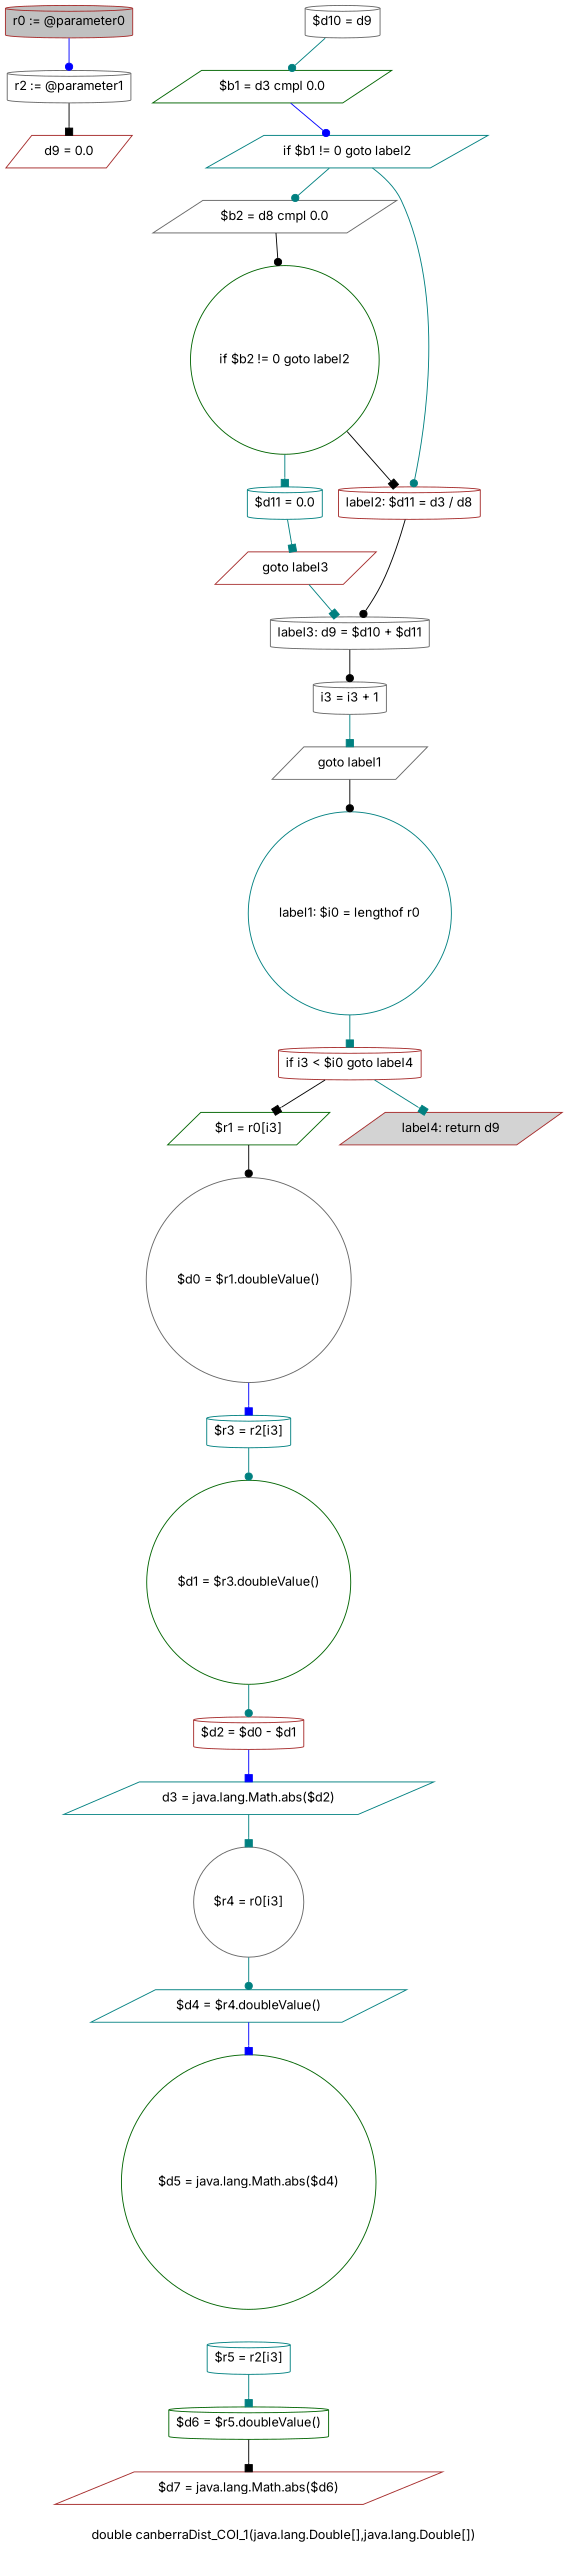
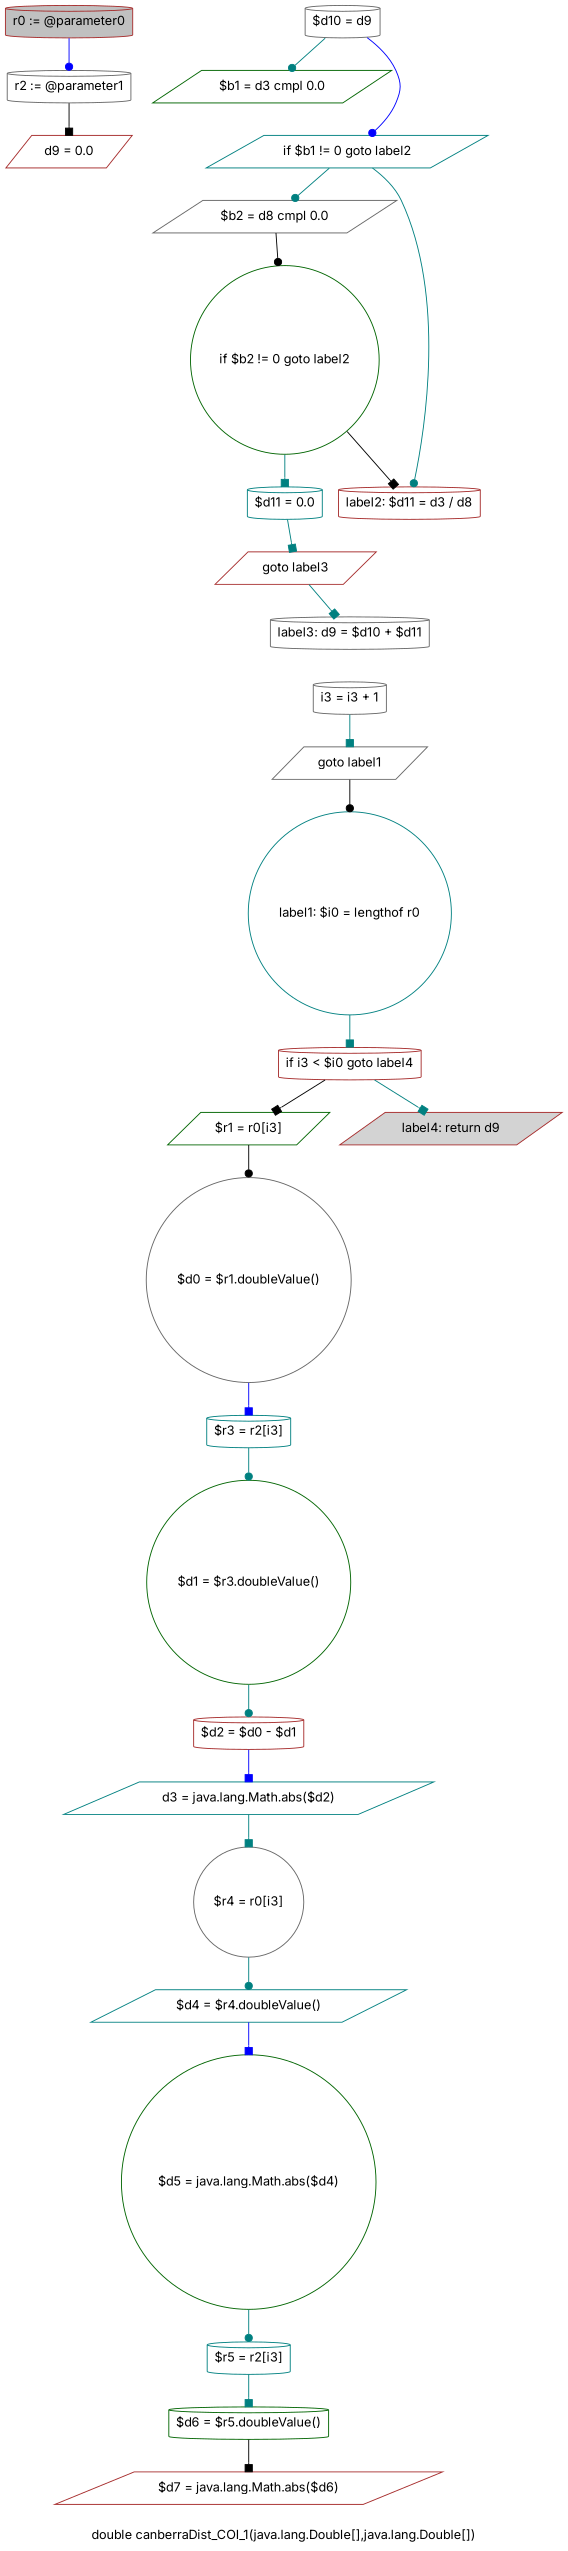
(307, 117) -> (400, 82)
(389, 567) -> none
(350, 662) -> none
none -> (249, 2322)
